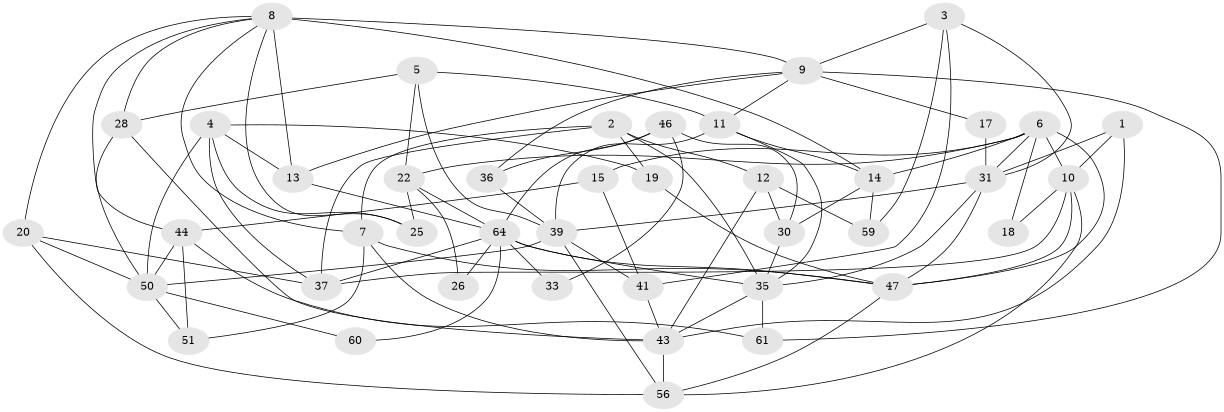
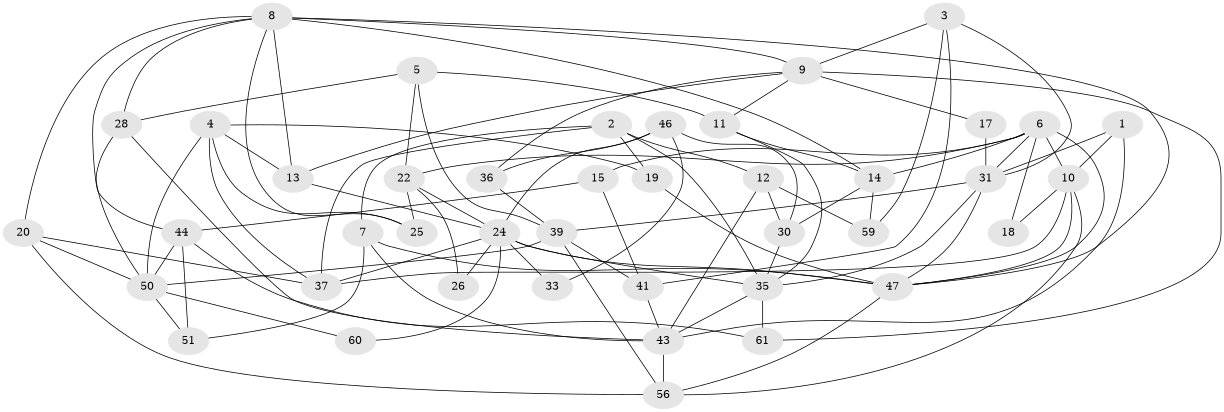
(637, 144) -> none
(192, 164) -> (903, 55)
(500, 233) -> (500, 233)
